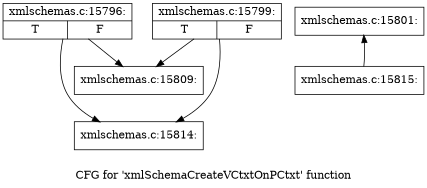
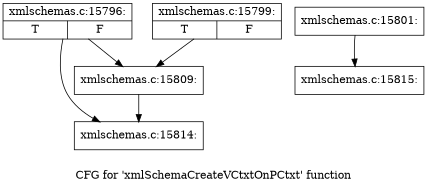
(365, 55) -> (354, 47)
(215, 85) -> (139, 104)
